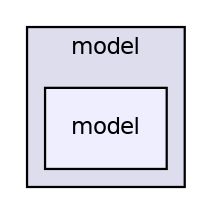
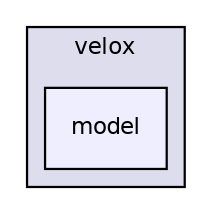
(106, 48) -> (106, 48)
